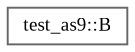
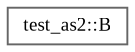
(68, 26) -> (68, 26)
